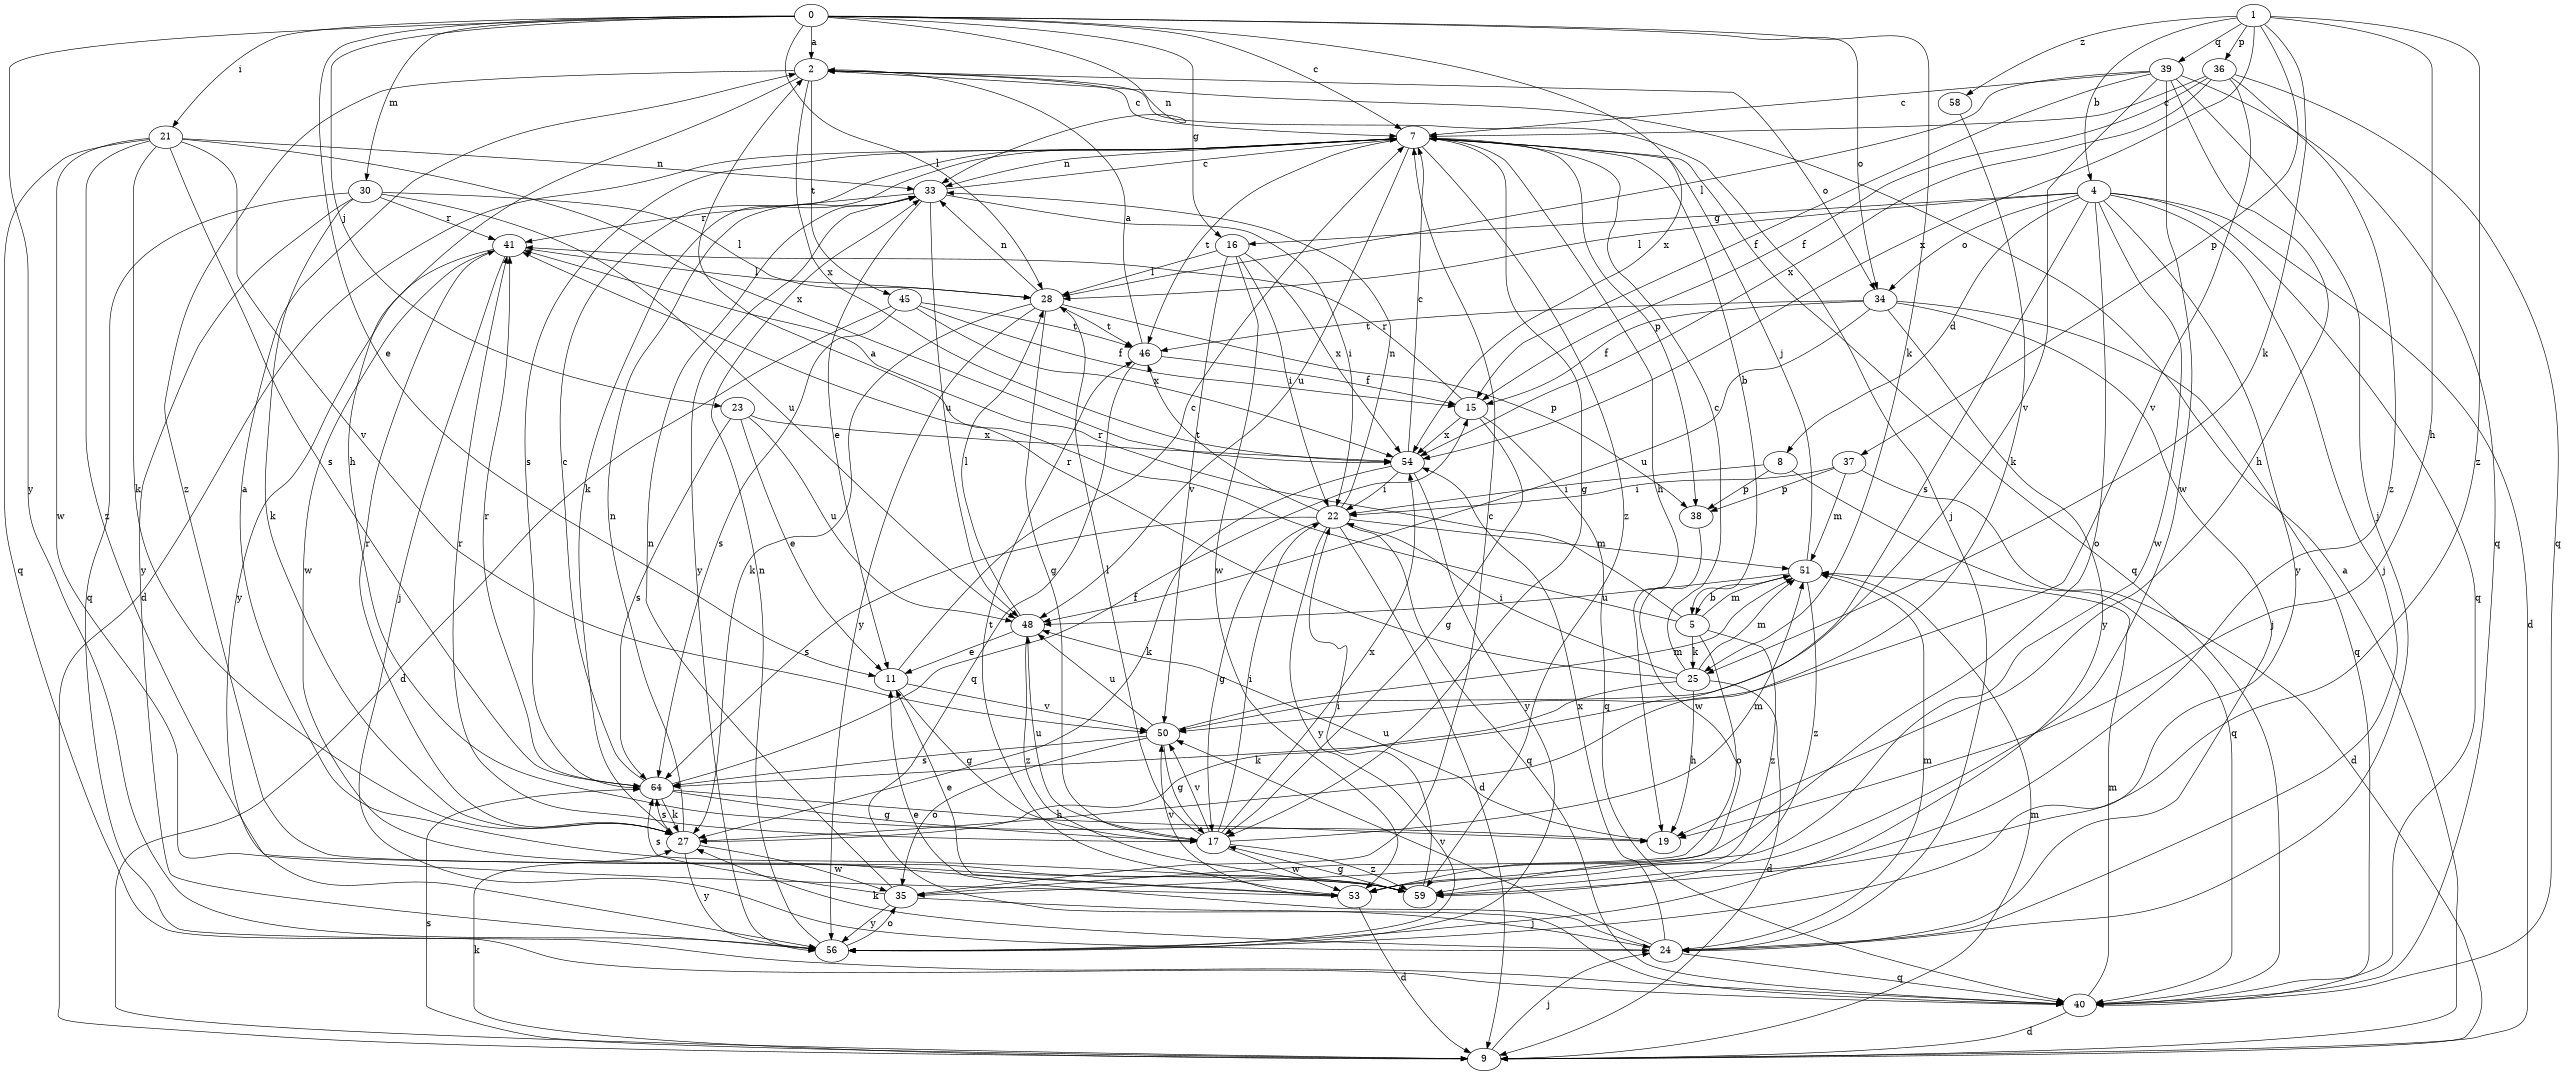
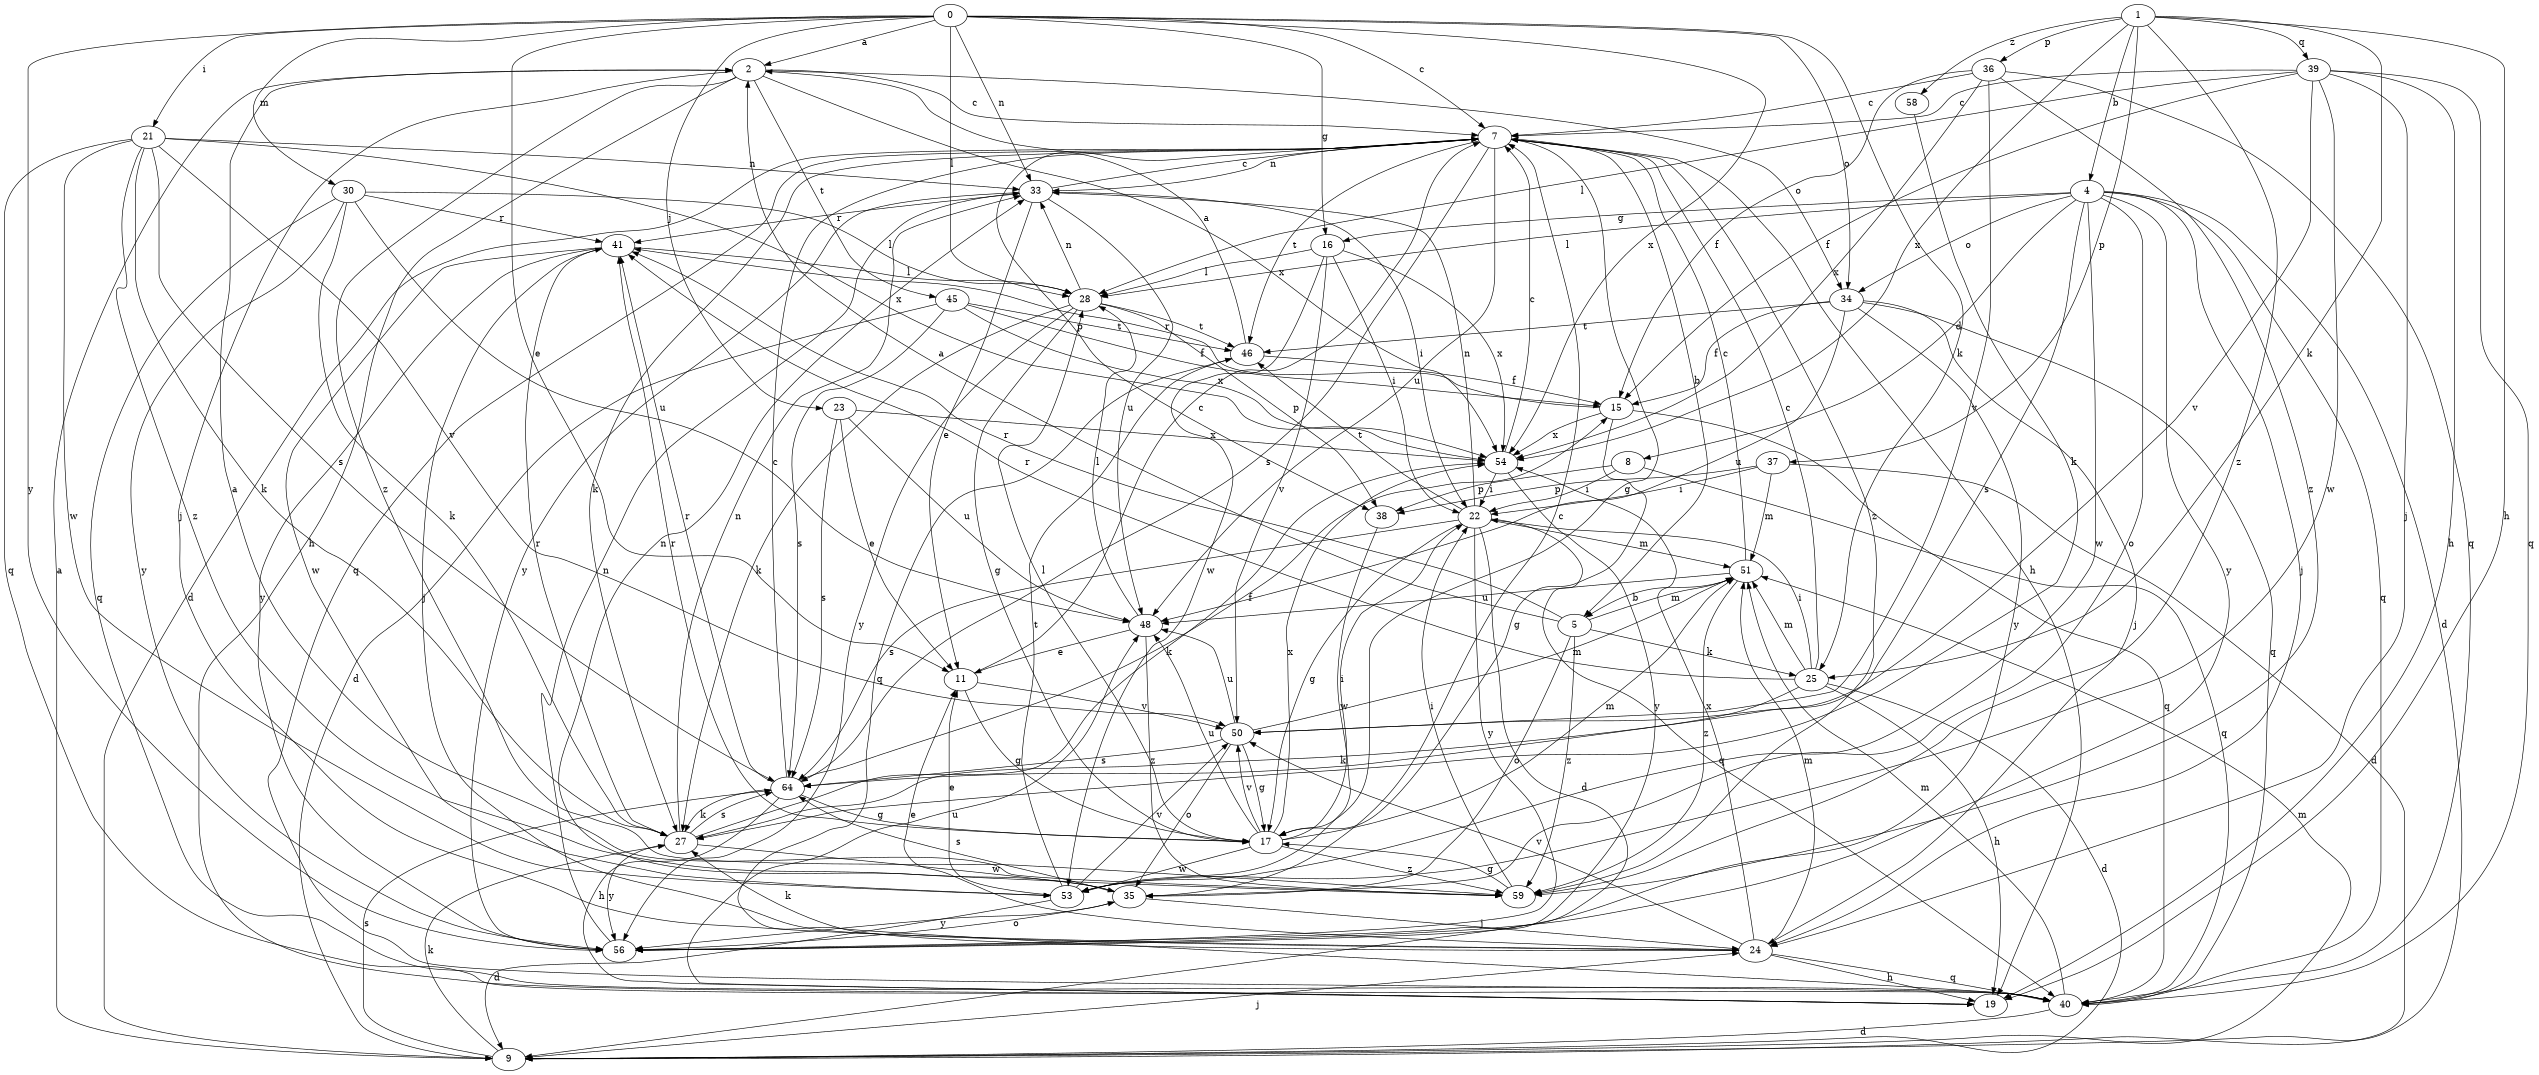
(1782, 354) -> (1726, 354)
(1095, 715) -> (1124, 680)
none -> (1870, 977)
